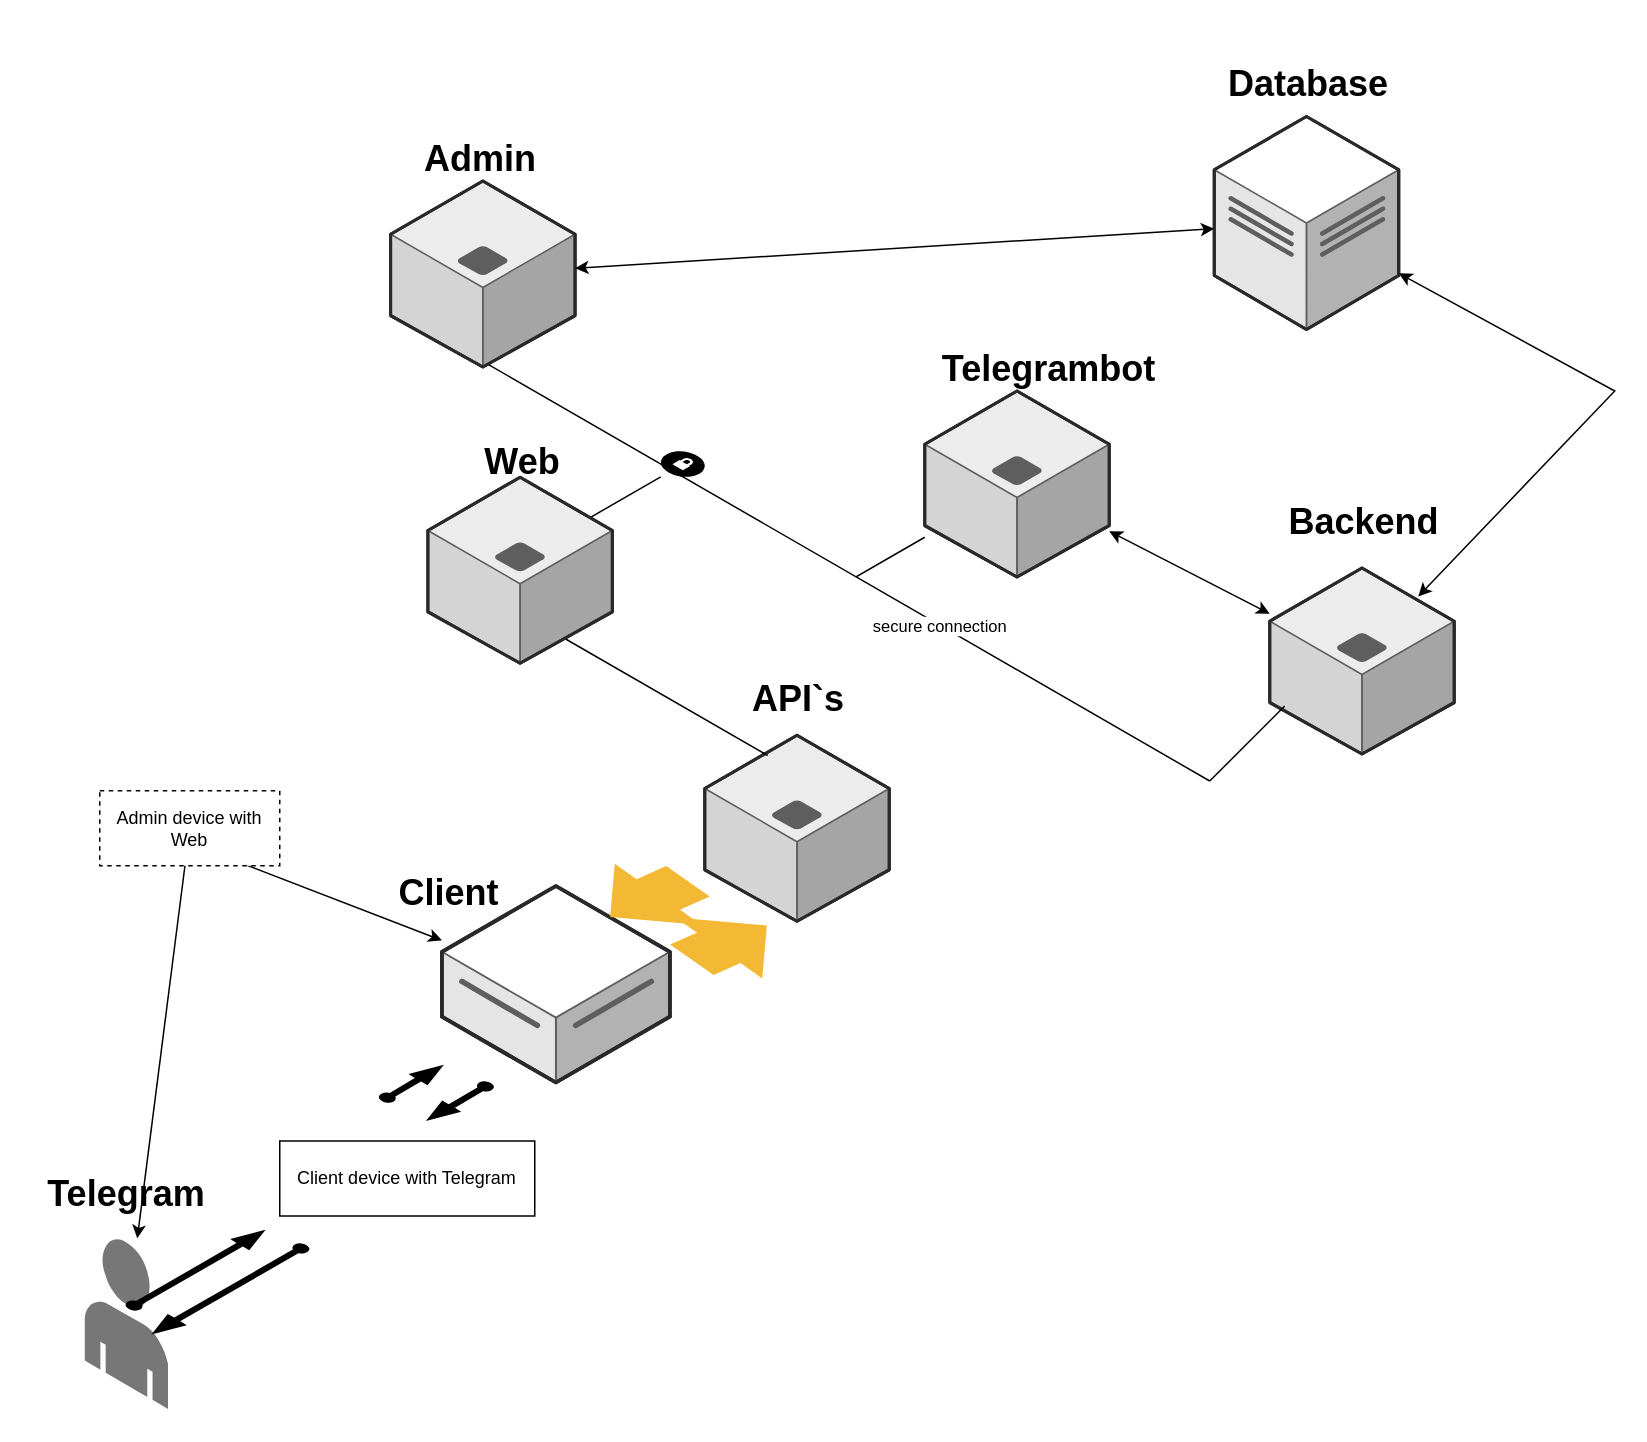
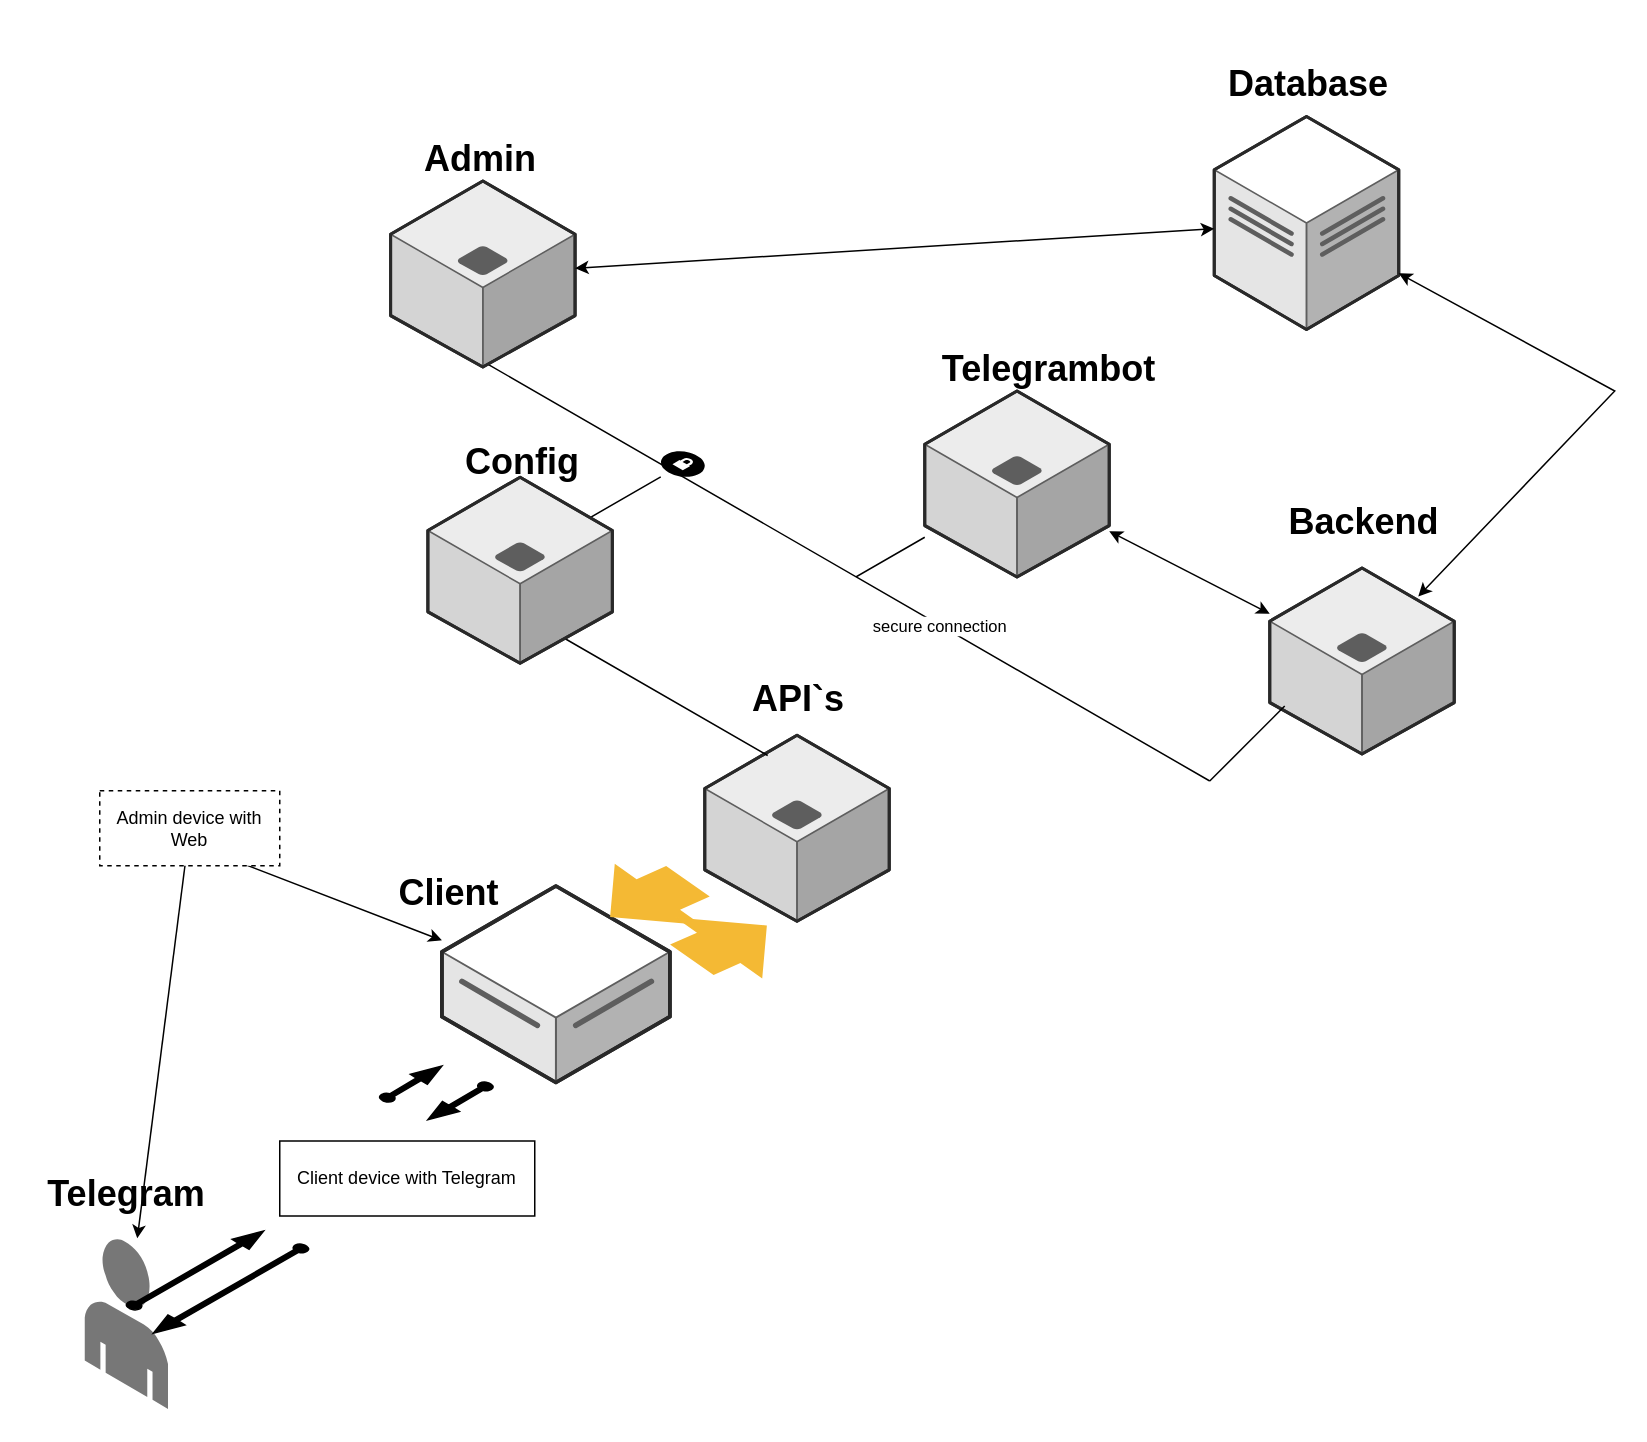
(523, 463) -> (523, 463)
